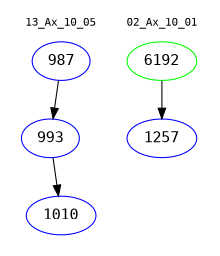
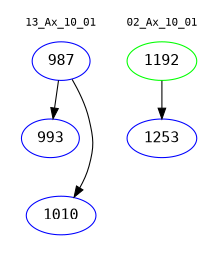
(61, 23) -> (61, 23)
(162, 61) -> (162, 61)
(162, 138) -> (162, 138)
(55, 171) -> (92, 133)
